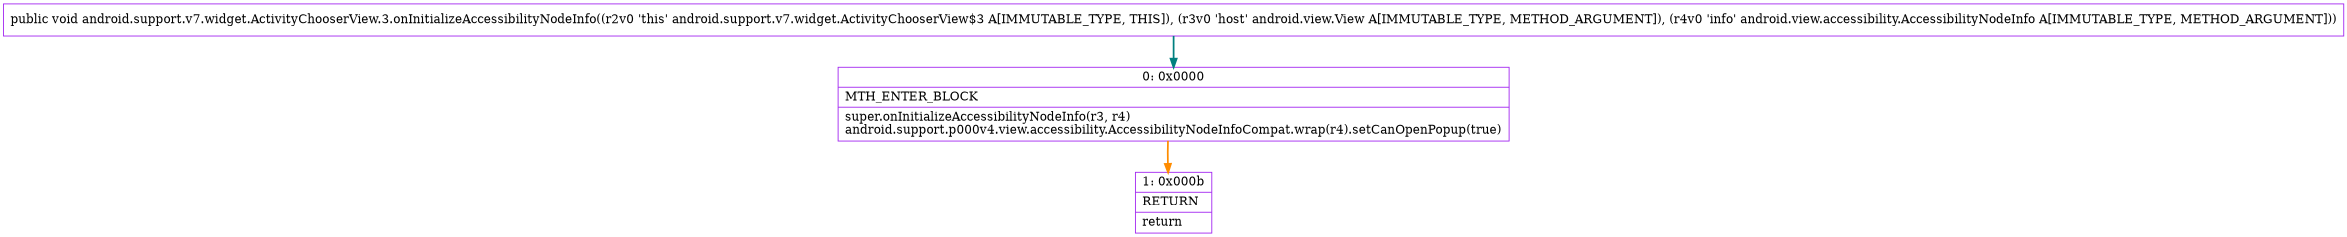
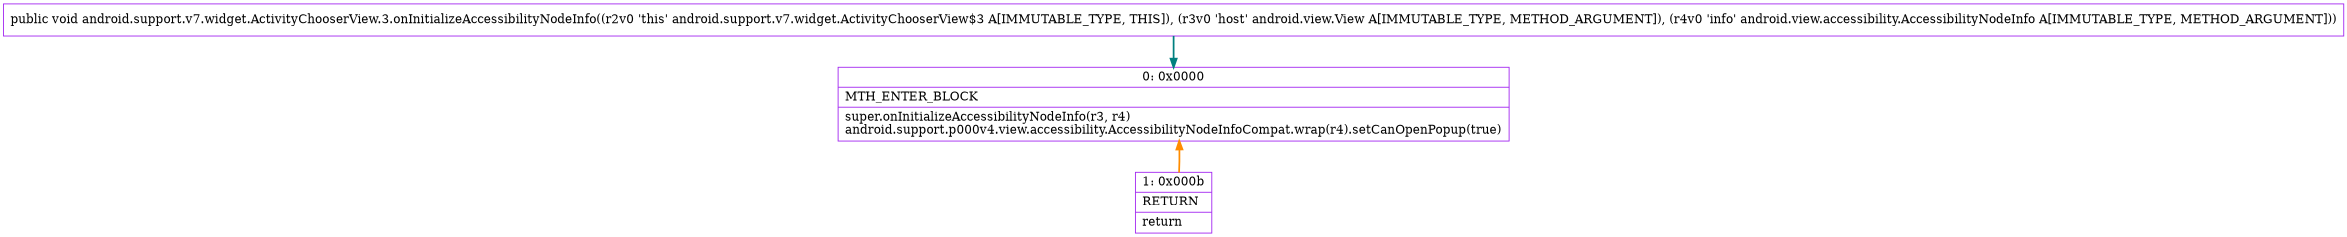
(1168, 152) -> (1179, 161)
